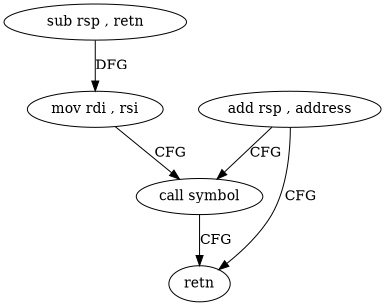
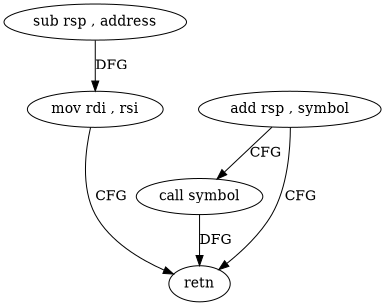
(95, 22) -> (95, 22)
(290, 109) -> (290, 109)
(144, 150) -> (96, 215)
(216, 240) -> (216, 240)
